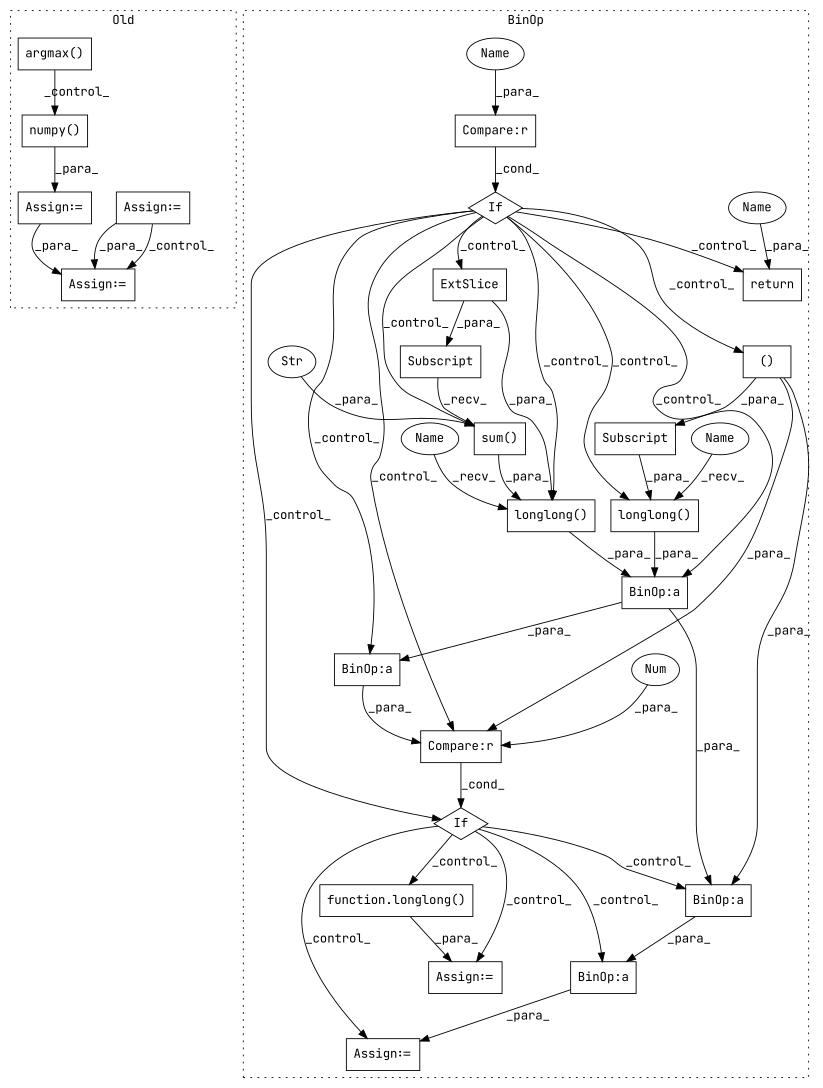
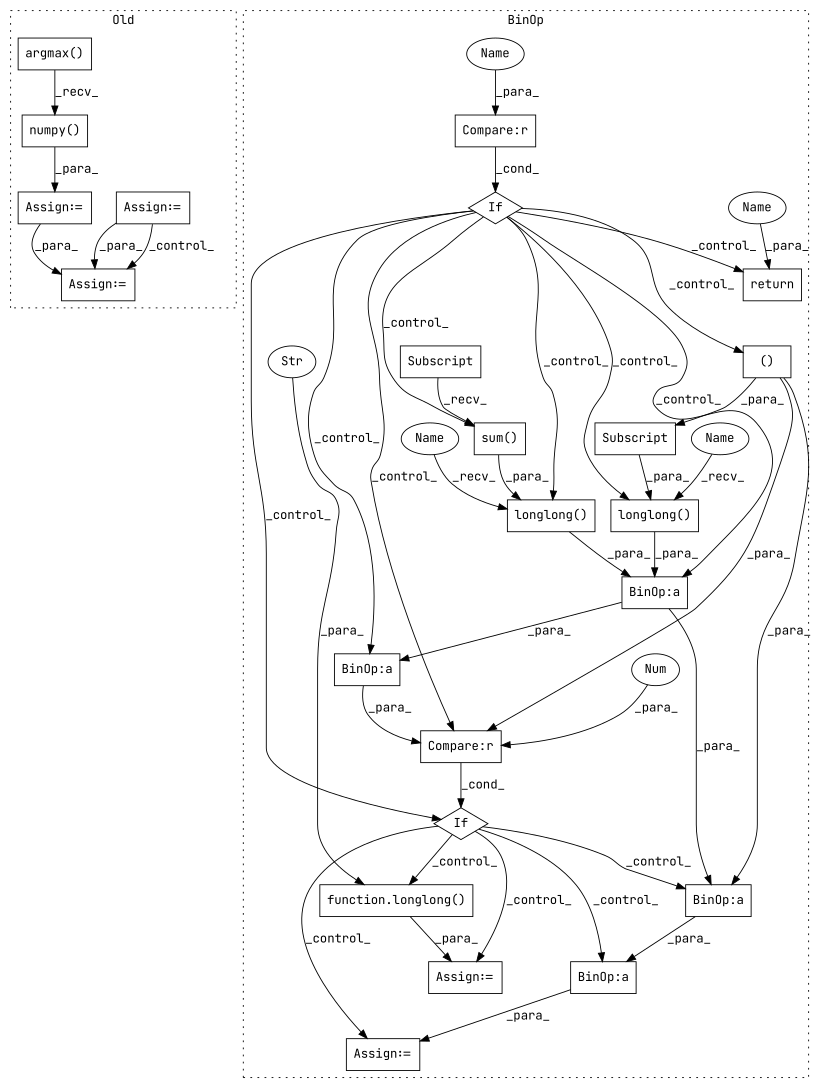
(77, 92) -> (77, 92)
(470, 285) -> none
(376, 419) -> (320, 629)
